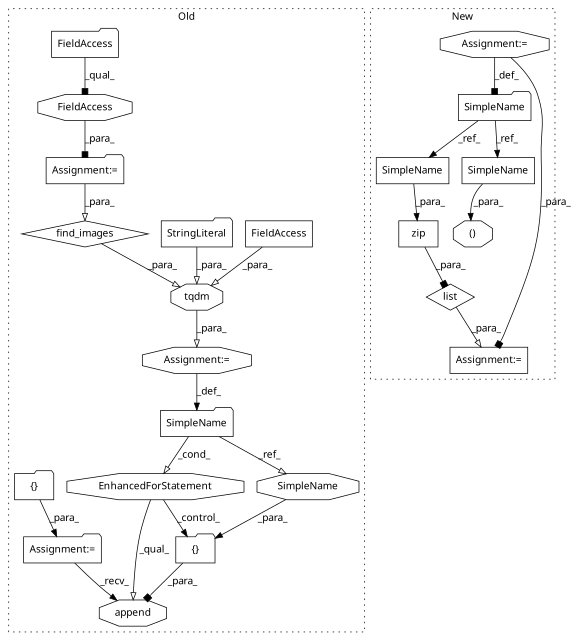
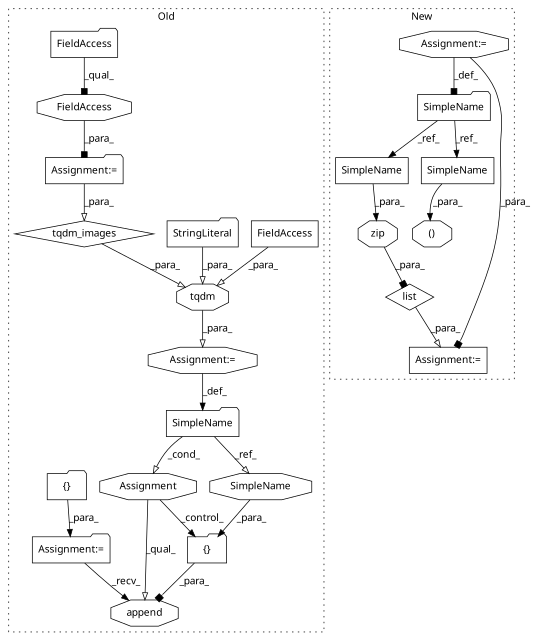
(85, 234) -> (84, 234)
(418, 234) -> (378, 234)
(155, 487) -> (148, 487)
